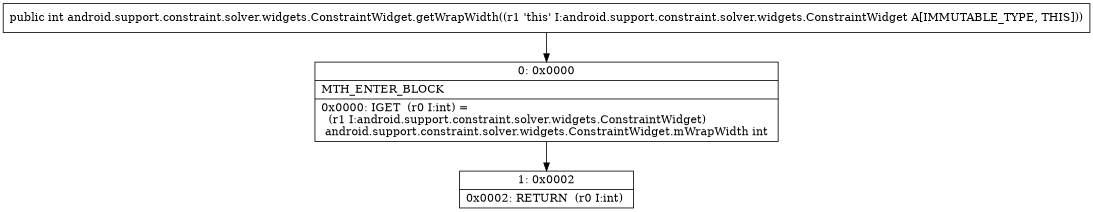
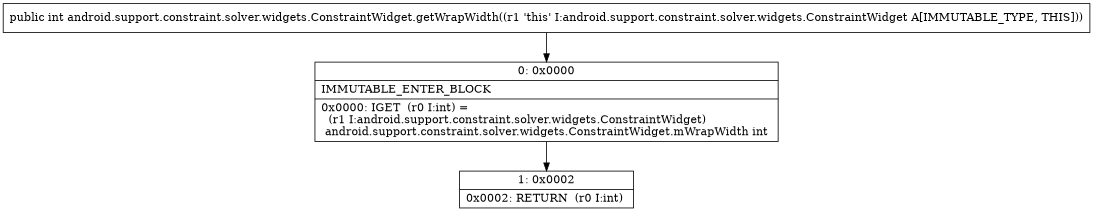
(383, 89) -> (406, 89)
